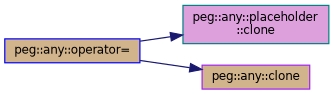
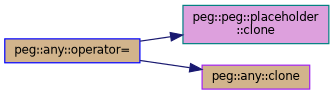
(256, 25) -> (256, 25)
